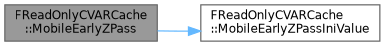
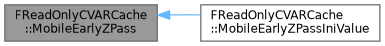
(173, 31) -> (185, 15)
